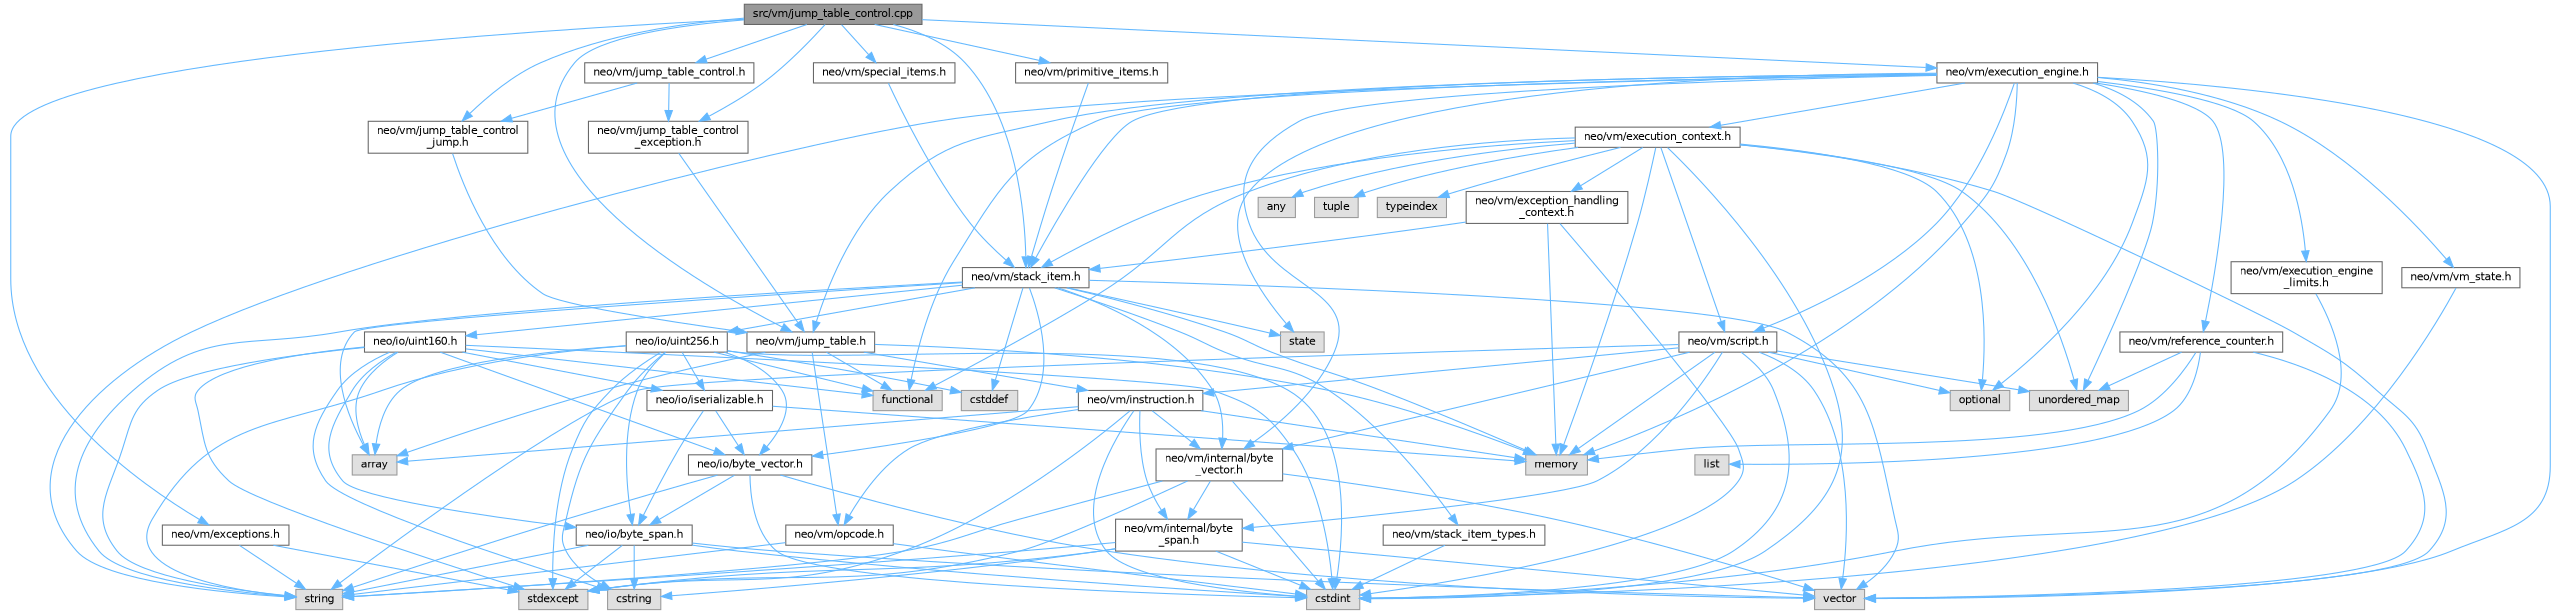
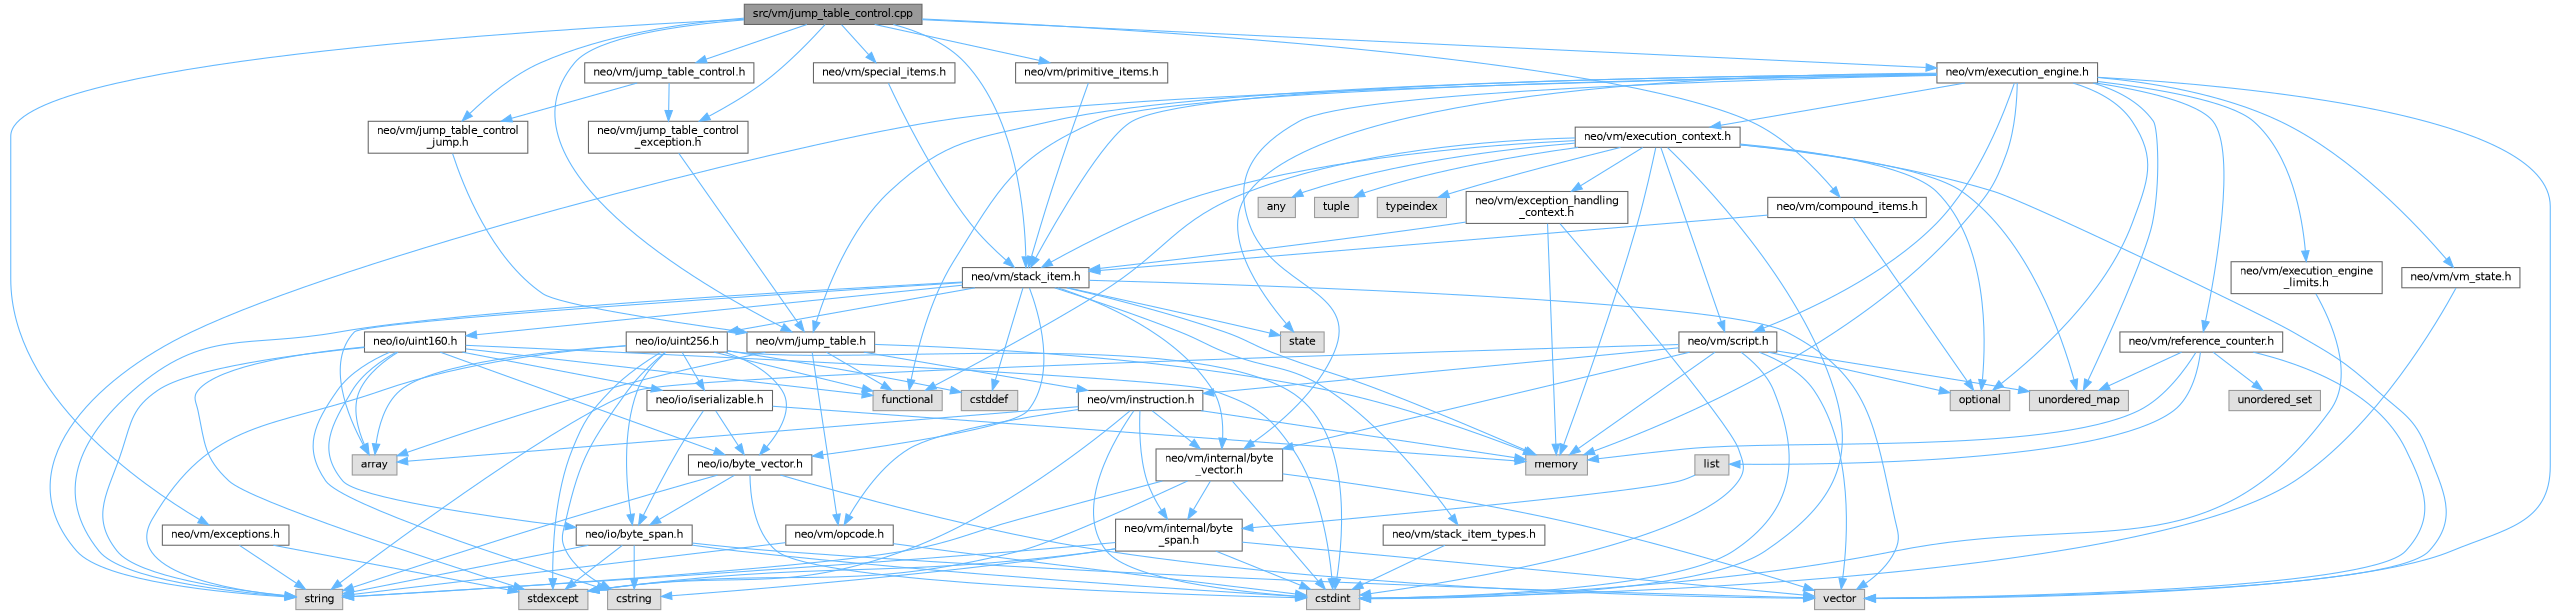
none -> (1847, 207)
none -> (2275, 401)
(1516, 498) -> (1508, 503)
